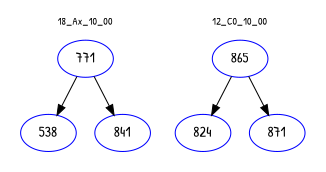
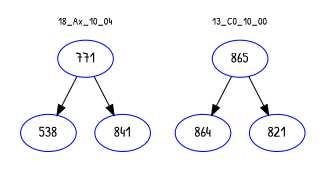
(86, 22) -> (86, 22)
(240, 22) -> (240, 22)
(203, 133) -> (203, 133)
(277, 133) -> (277, 133)
